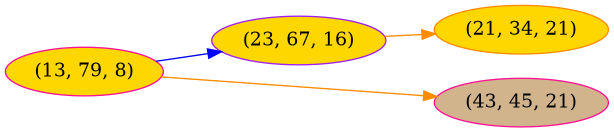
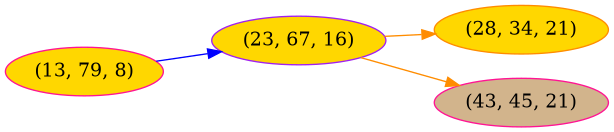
(521, 30) -> (521, 30)
(292, 86) -> (404, 70)
